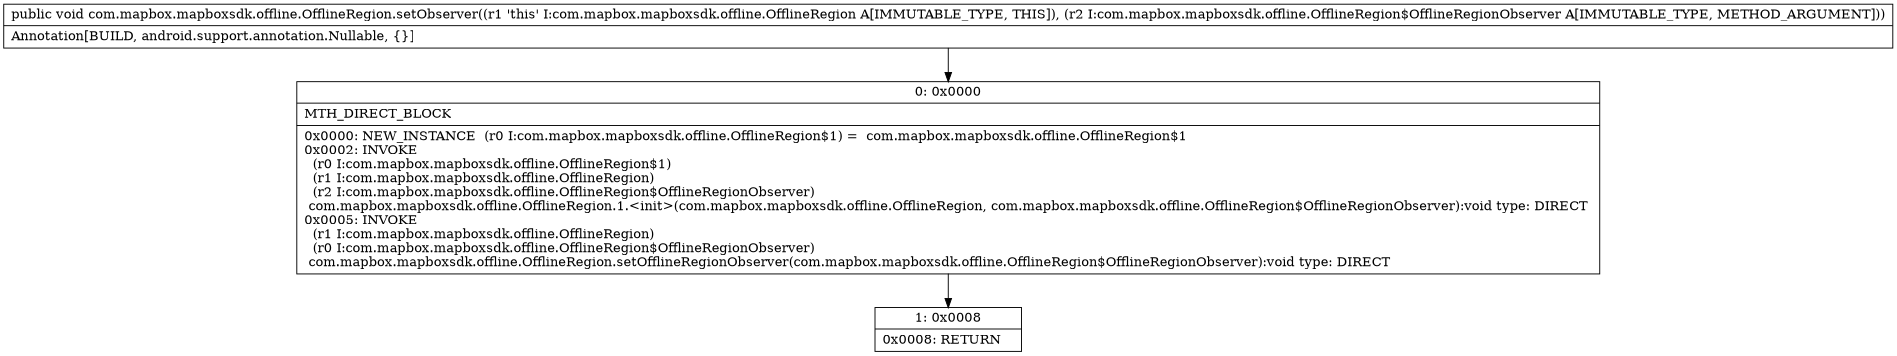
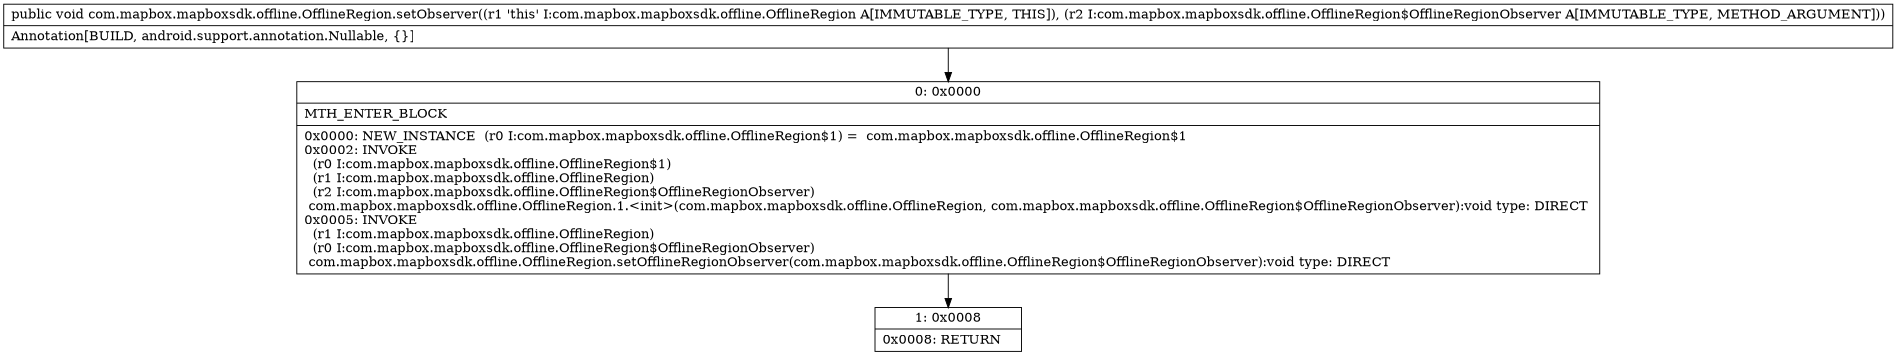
(378, 114) -> (376, 114)
